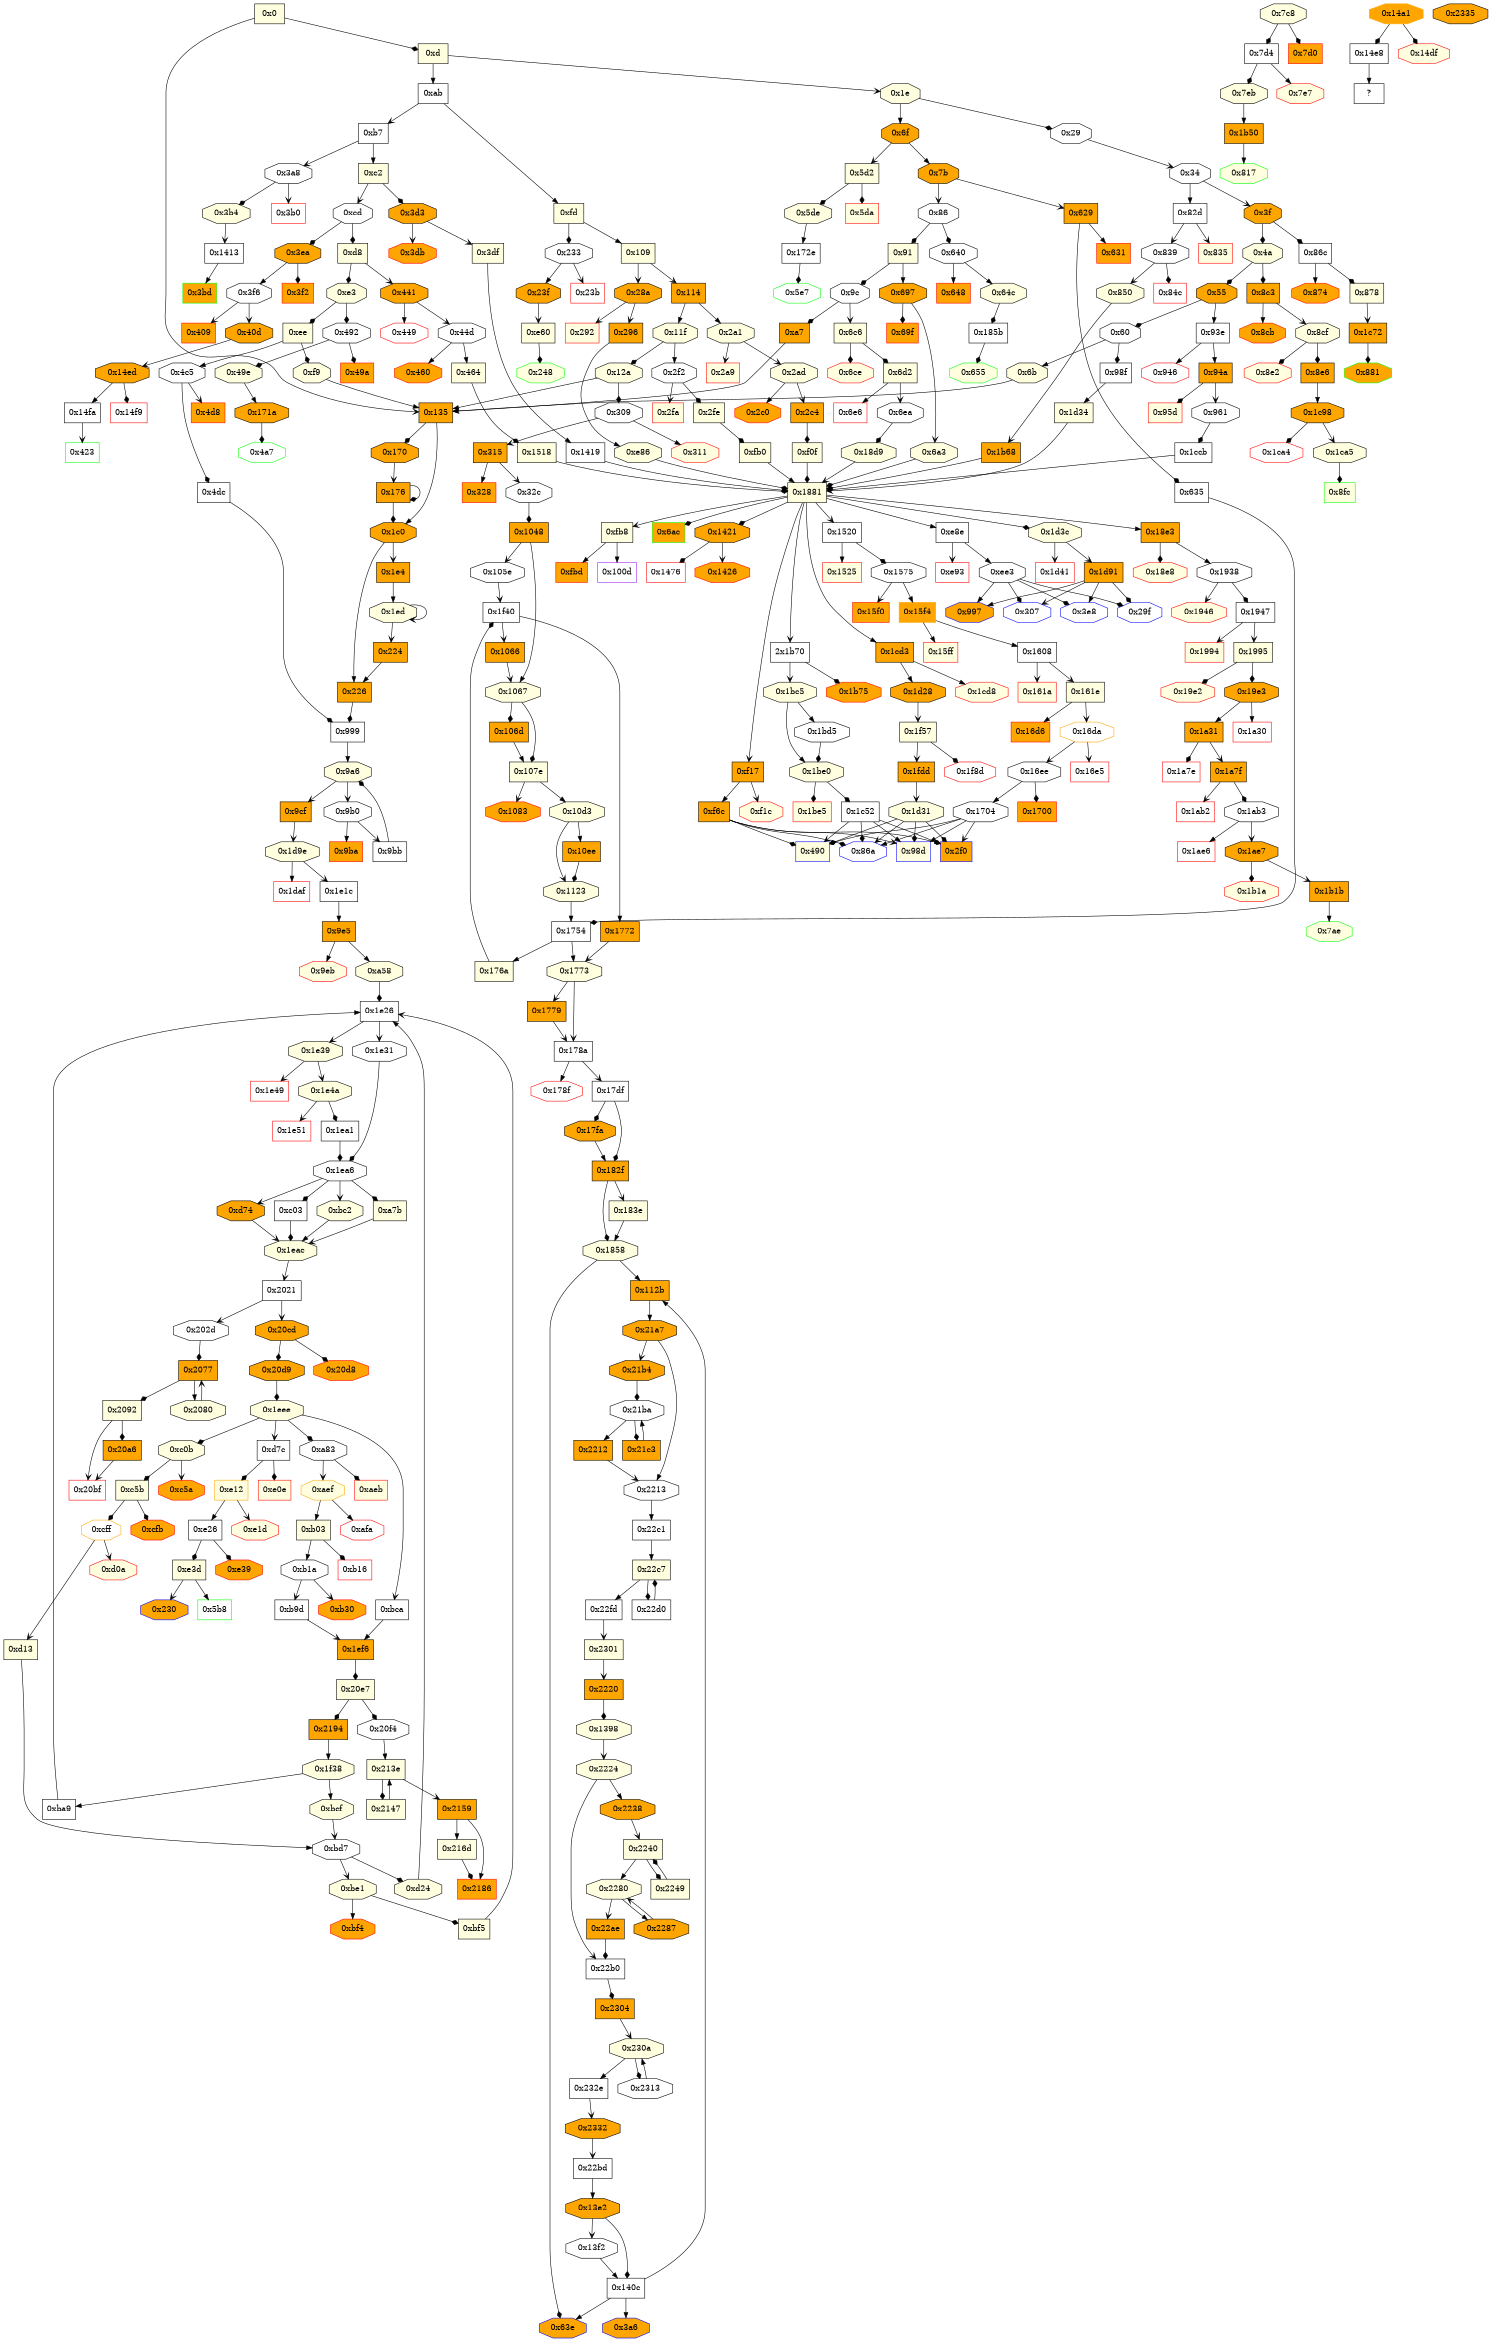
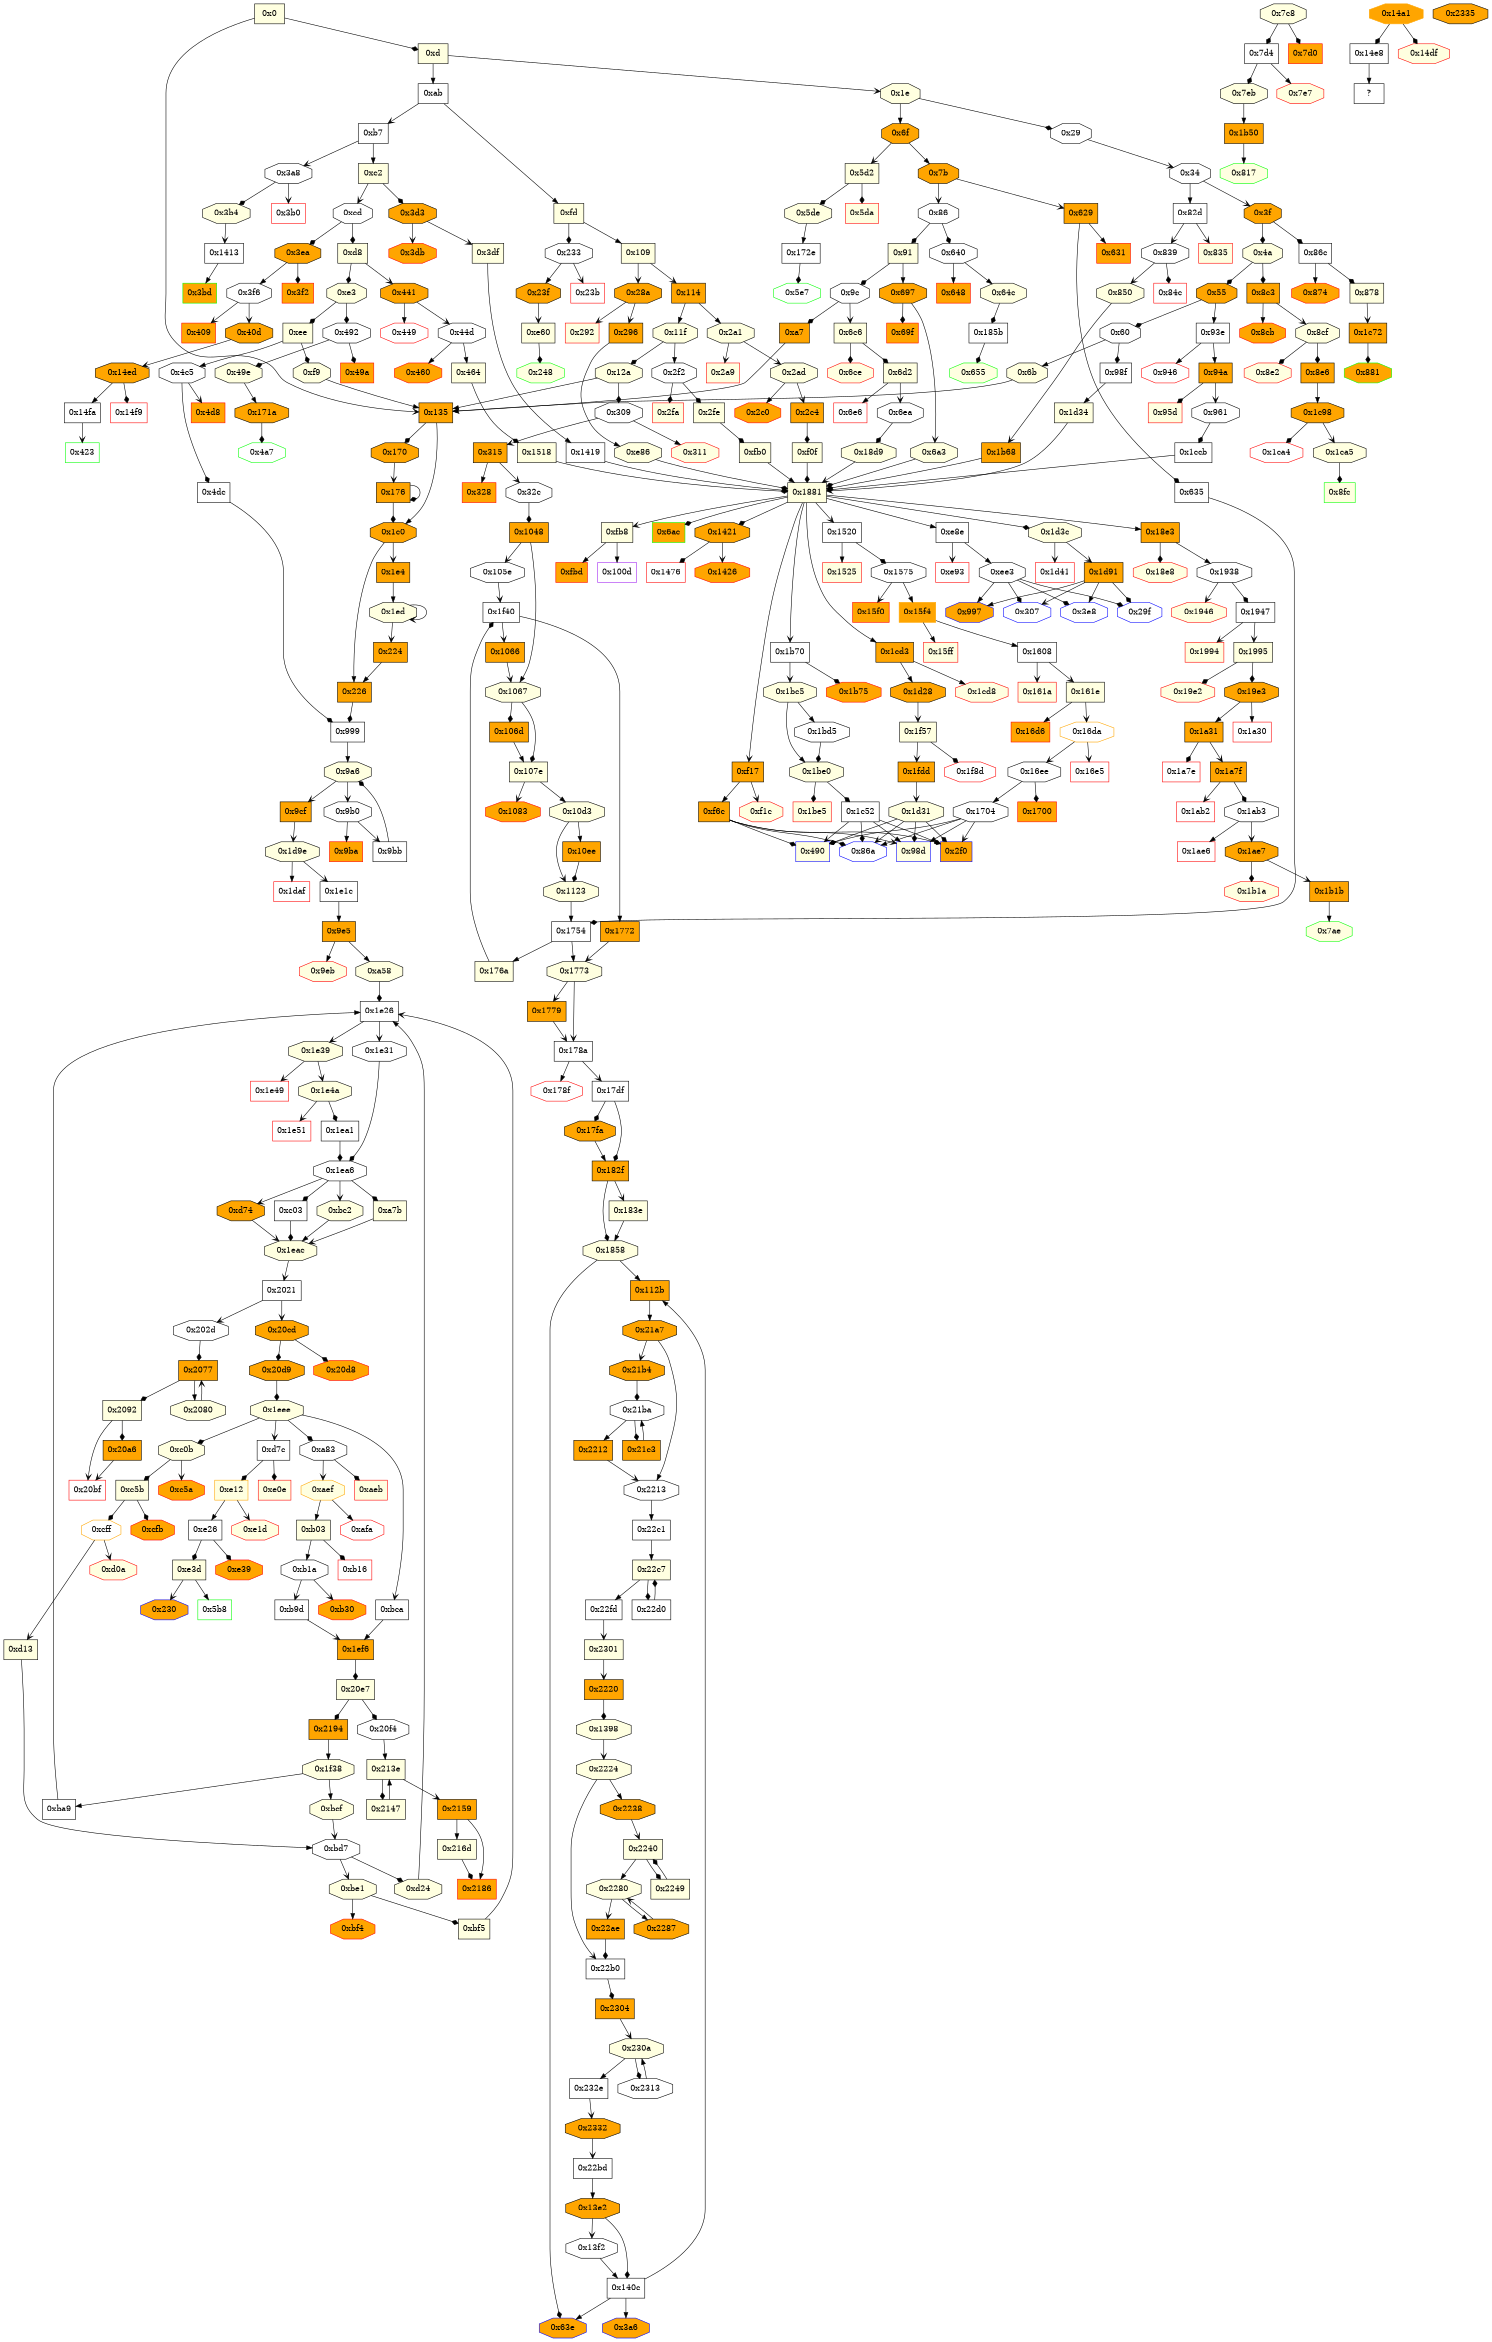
(672, 390) -> (672, 390)
(790, 652) -> (790, 652)
